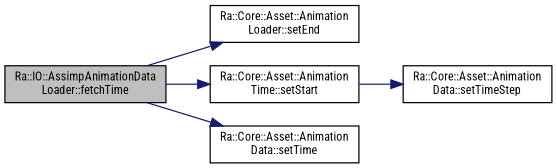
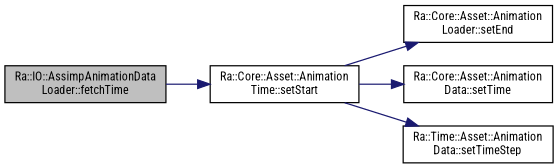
(179, 56) -> (376, 56)
(478, 84) -> (478, 144)
(179, 112) -> (375, 84)
